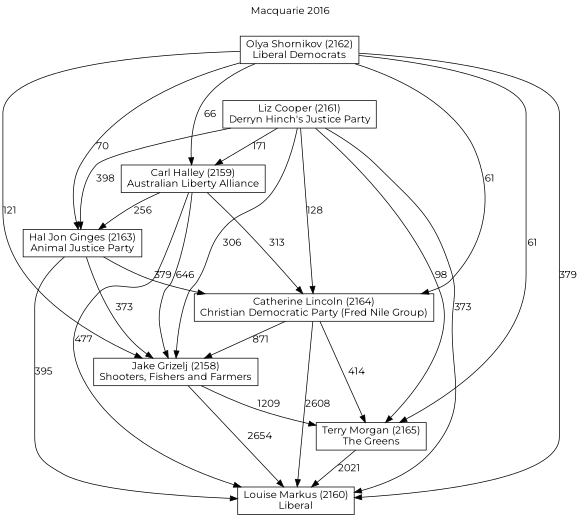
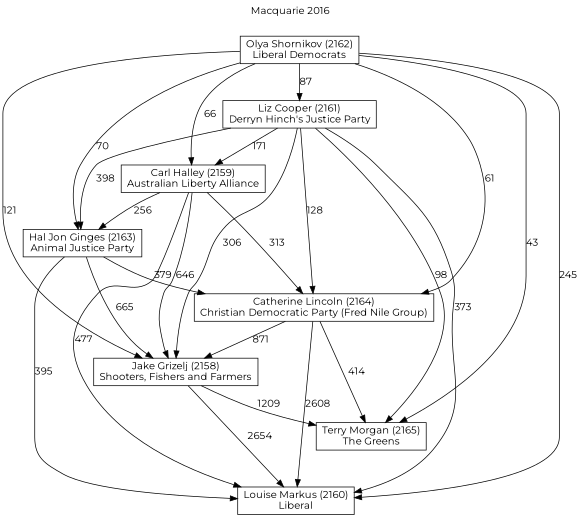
none -> (300, 78)
(533, 243) -> (533, 243)
(568, 275) -> (568, 275)
(125, 308) -> (125, 308)
(336, 466) -> none
